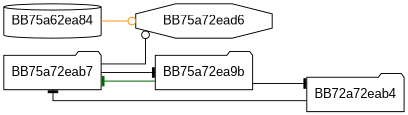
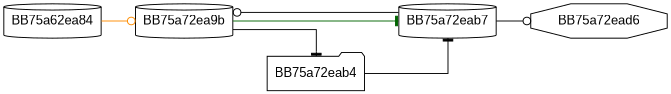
(115, 21) -> (114, 21)
(52, 73) -> (448, 21)
(126, 73) -> (320, 12)
(204, 73) -> (184, 21)
(355, 94) -> (316, 73)
